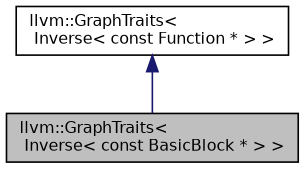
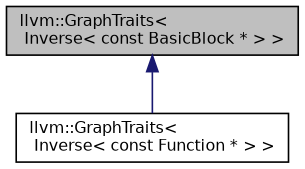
(152, 93) -> (152, 93)
